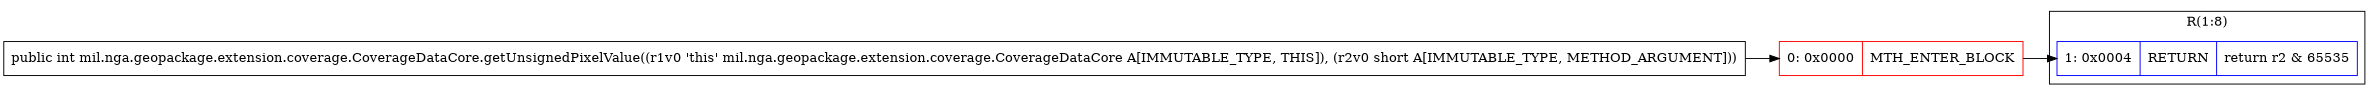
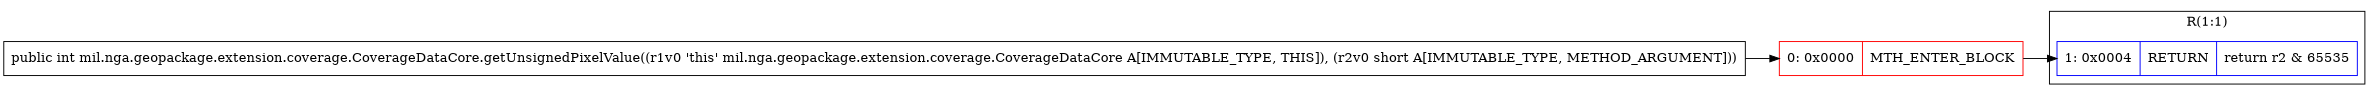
(2207, 22) -> (2207, 22)
